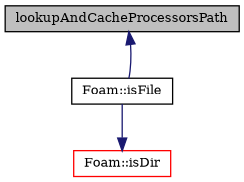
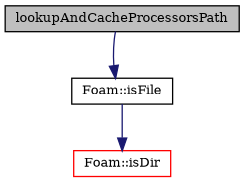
(131, 62) -> (114, 49)
